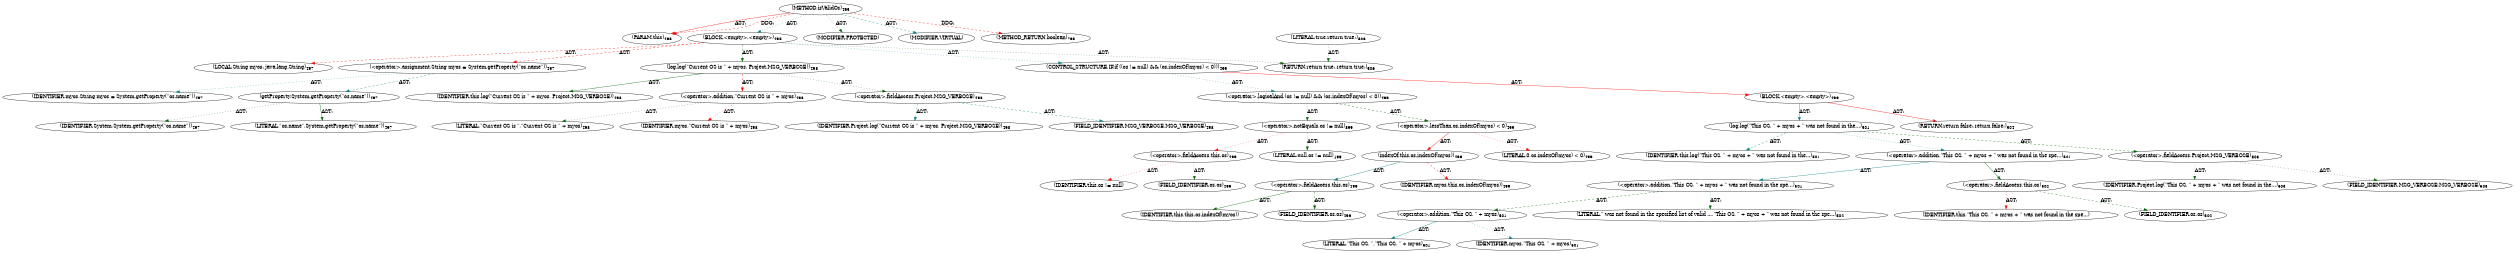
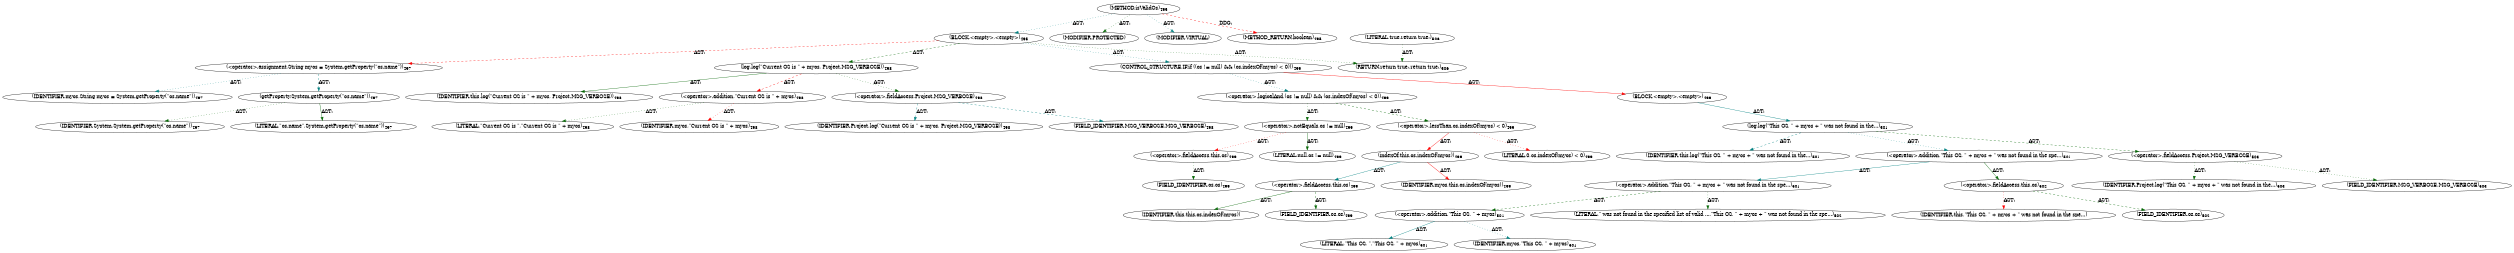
(877, 23) -> (1159, 23)
(652, 38) -> none
(1071, 38) -> (1318, 38)
(263, 68) -> none
(1349, 126) -> (1349, 126)
(1966, 127) -> none
(1307, 140) -> (1307, 140)
(1338, 156) -> (1338, 156)
(1436, 170) -> (1437, 170)
(1089, 186) -> none
